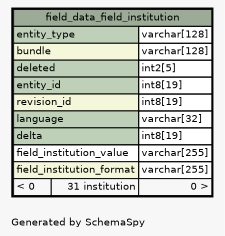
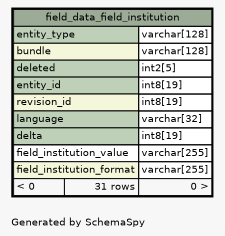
(102, 187) -> (115, 187)
